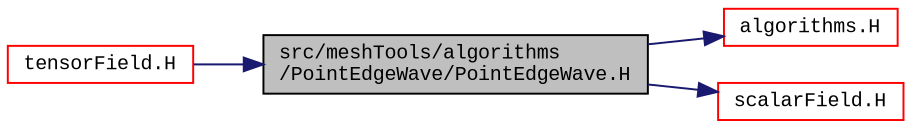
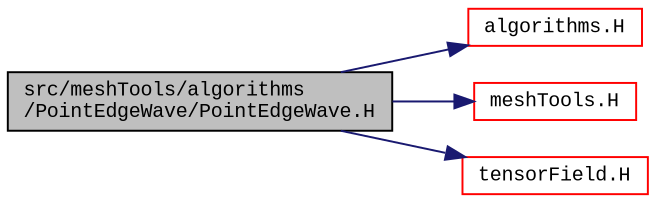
(219, 64) -> (393, 142)
(811, 101) -> (555, 101)
